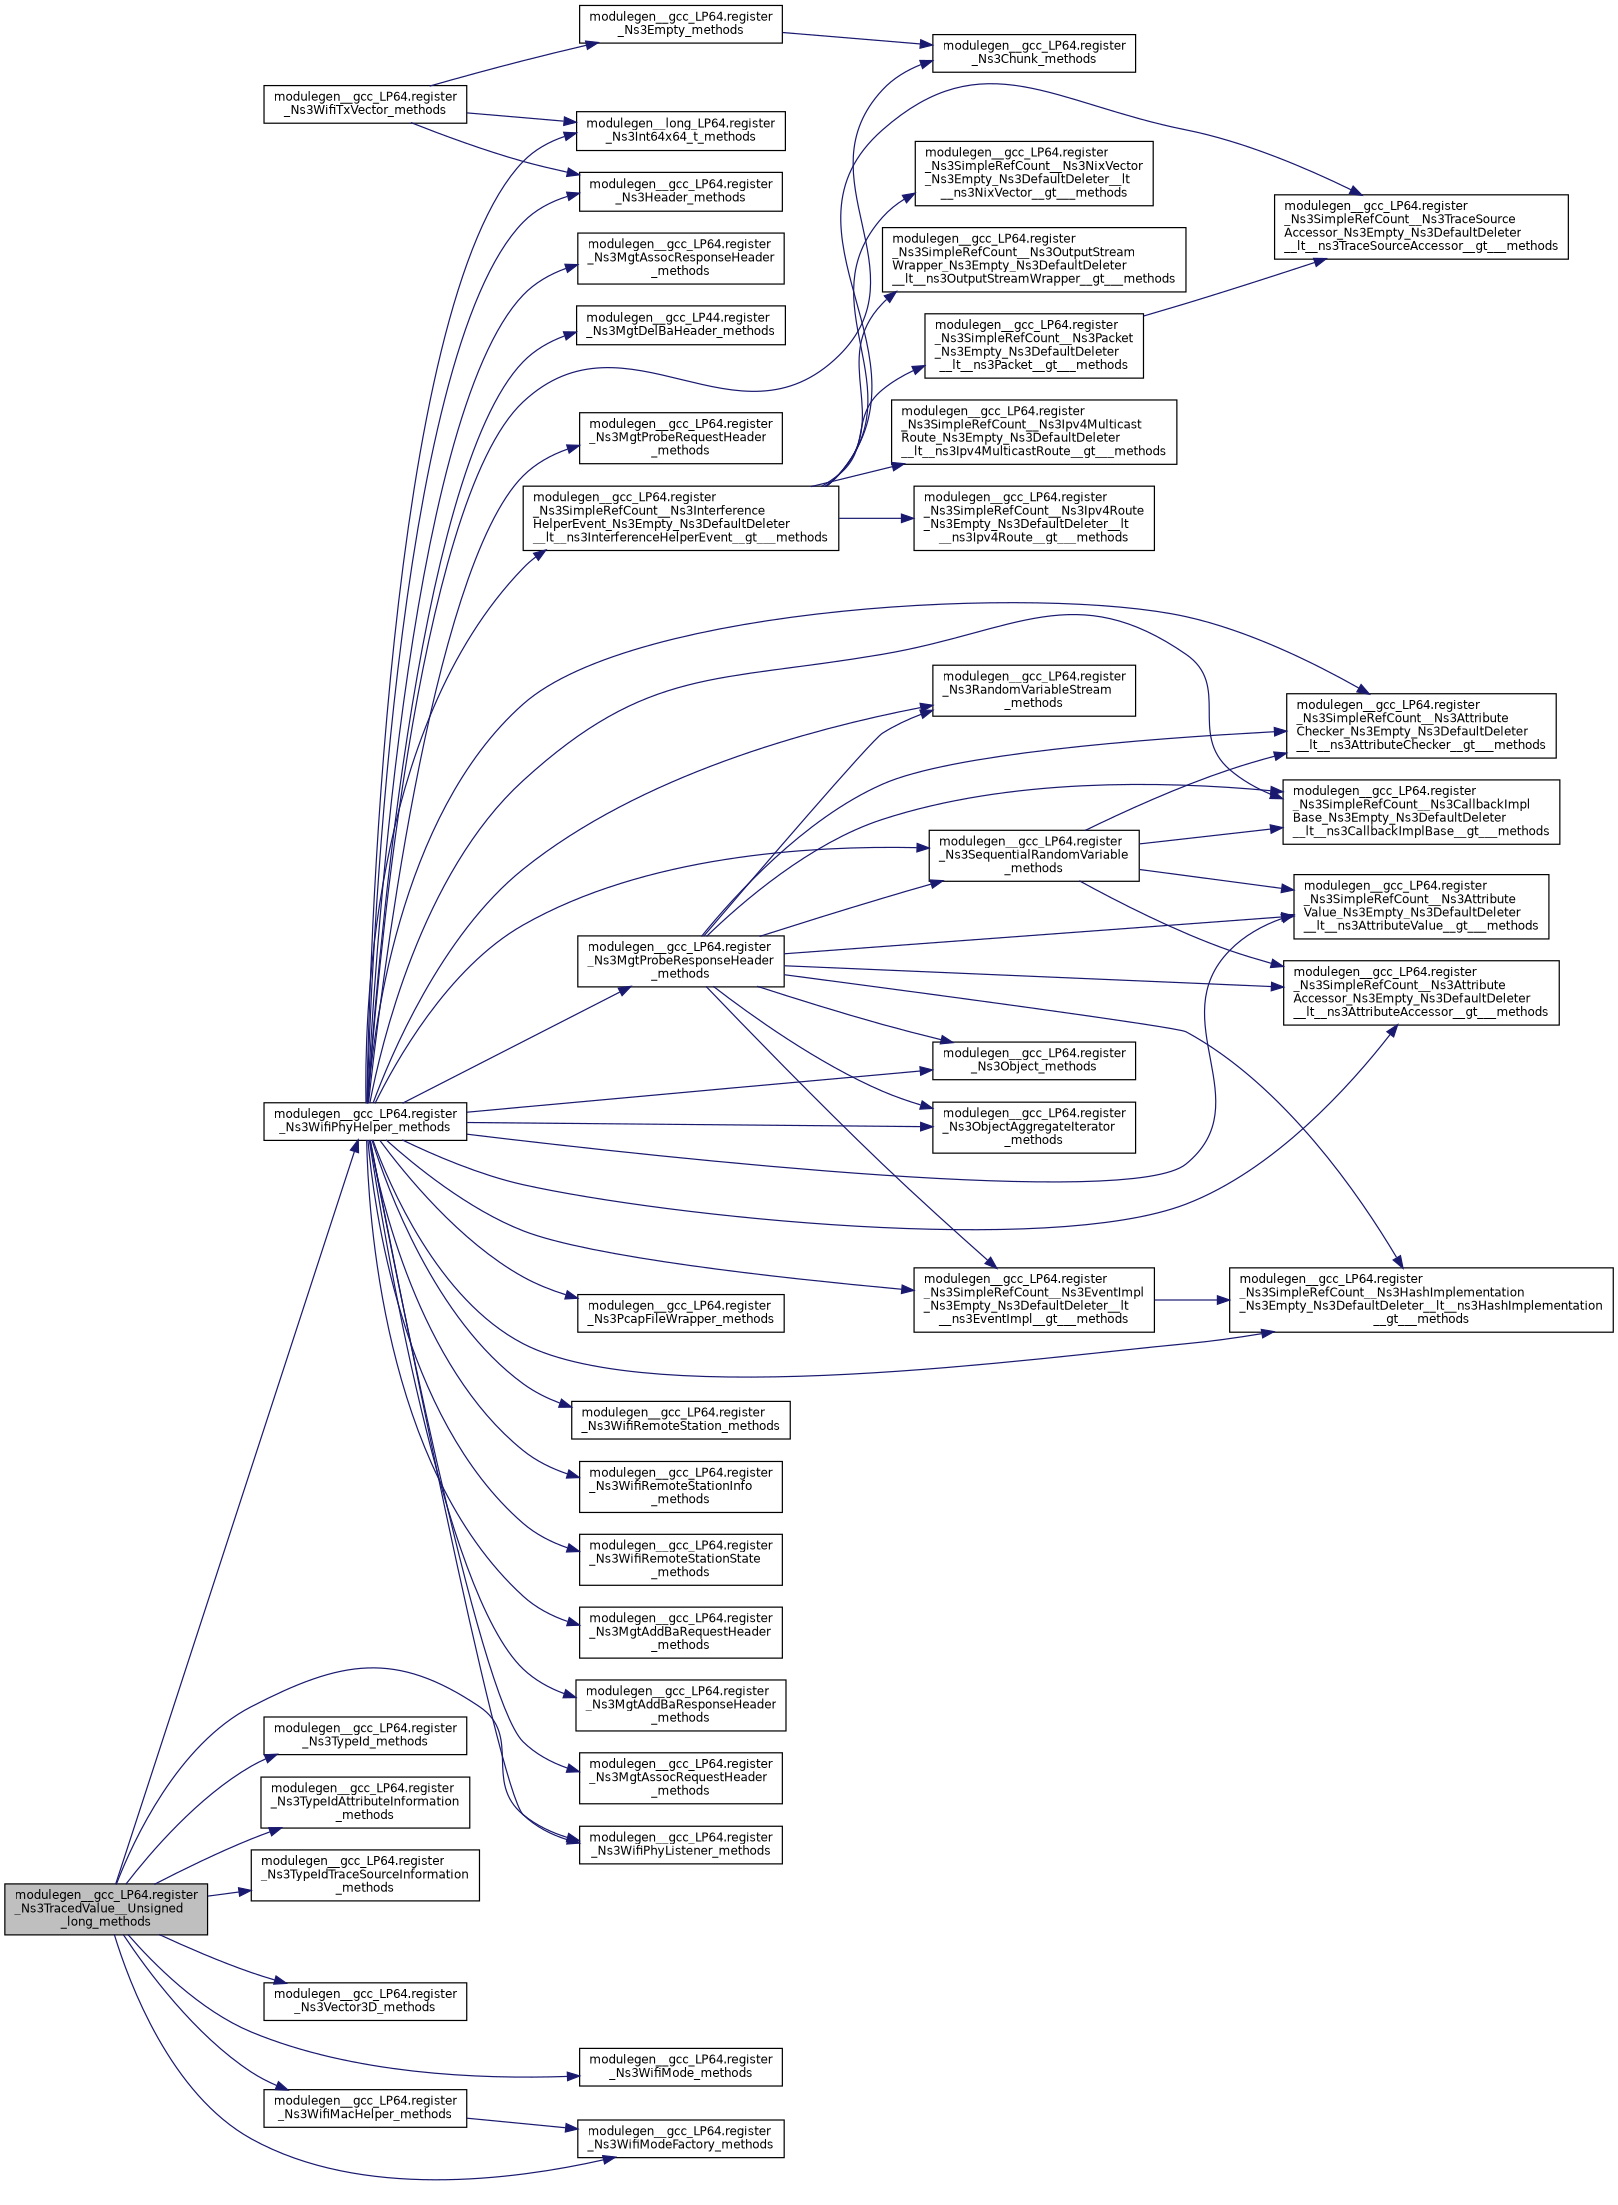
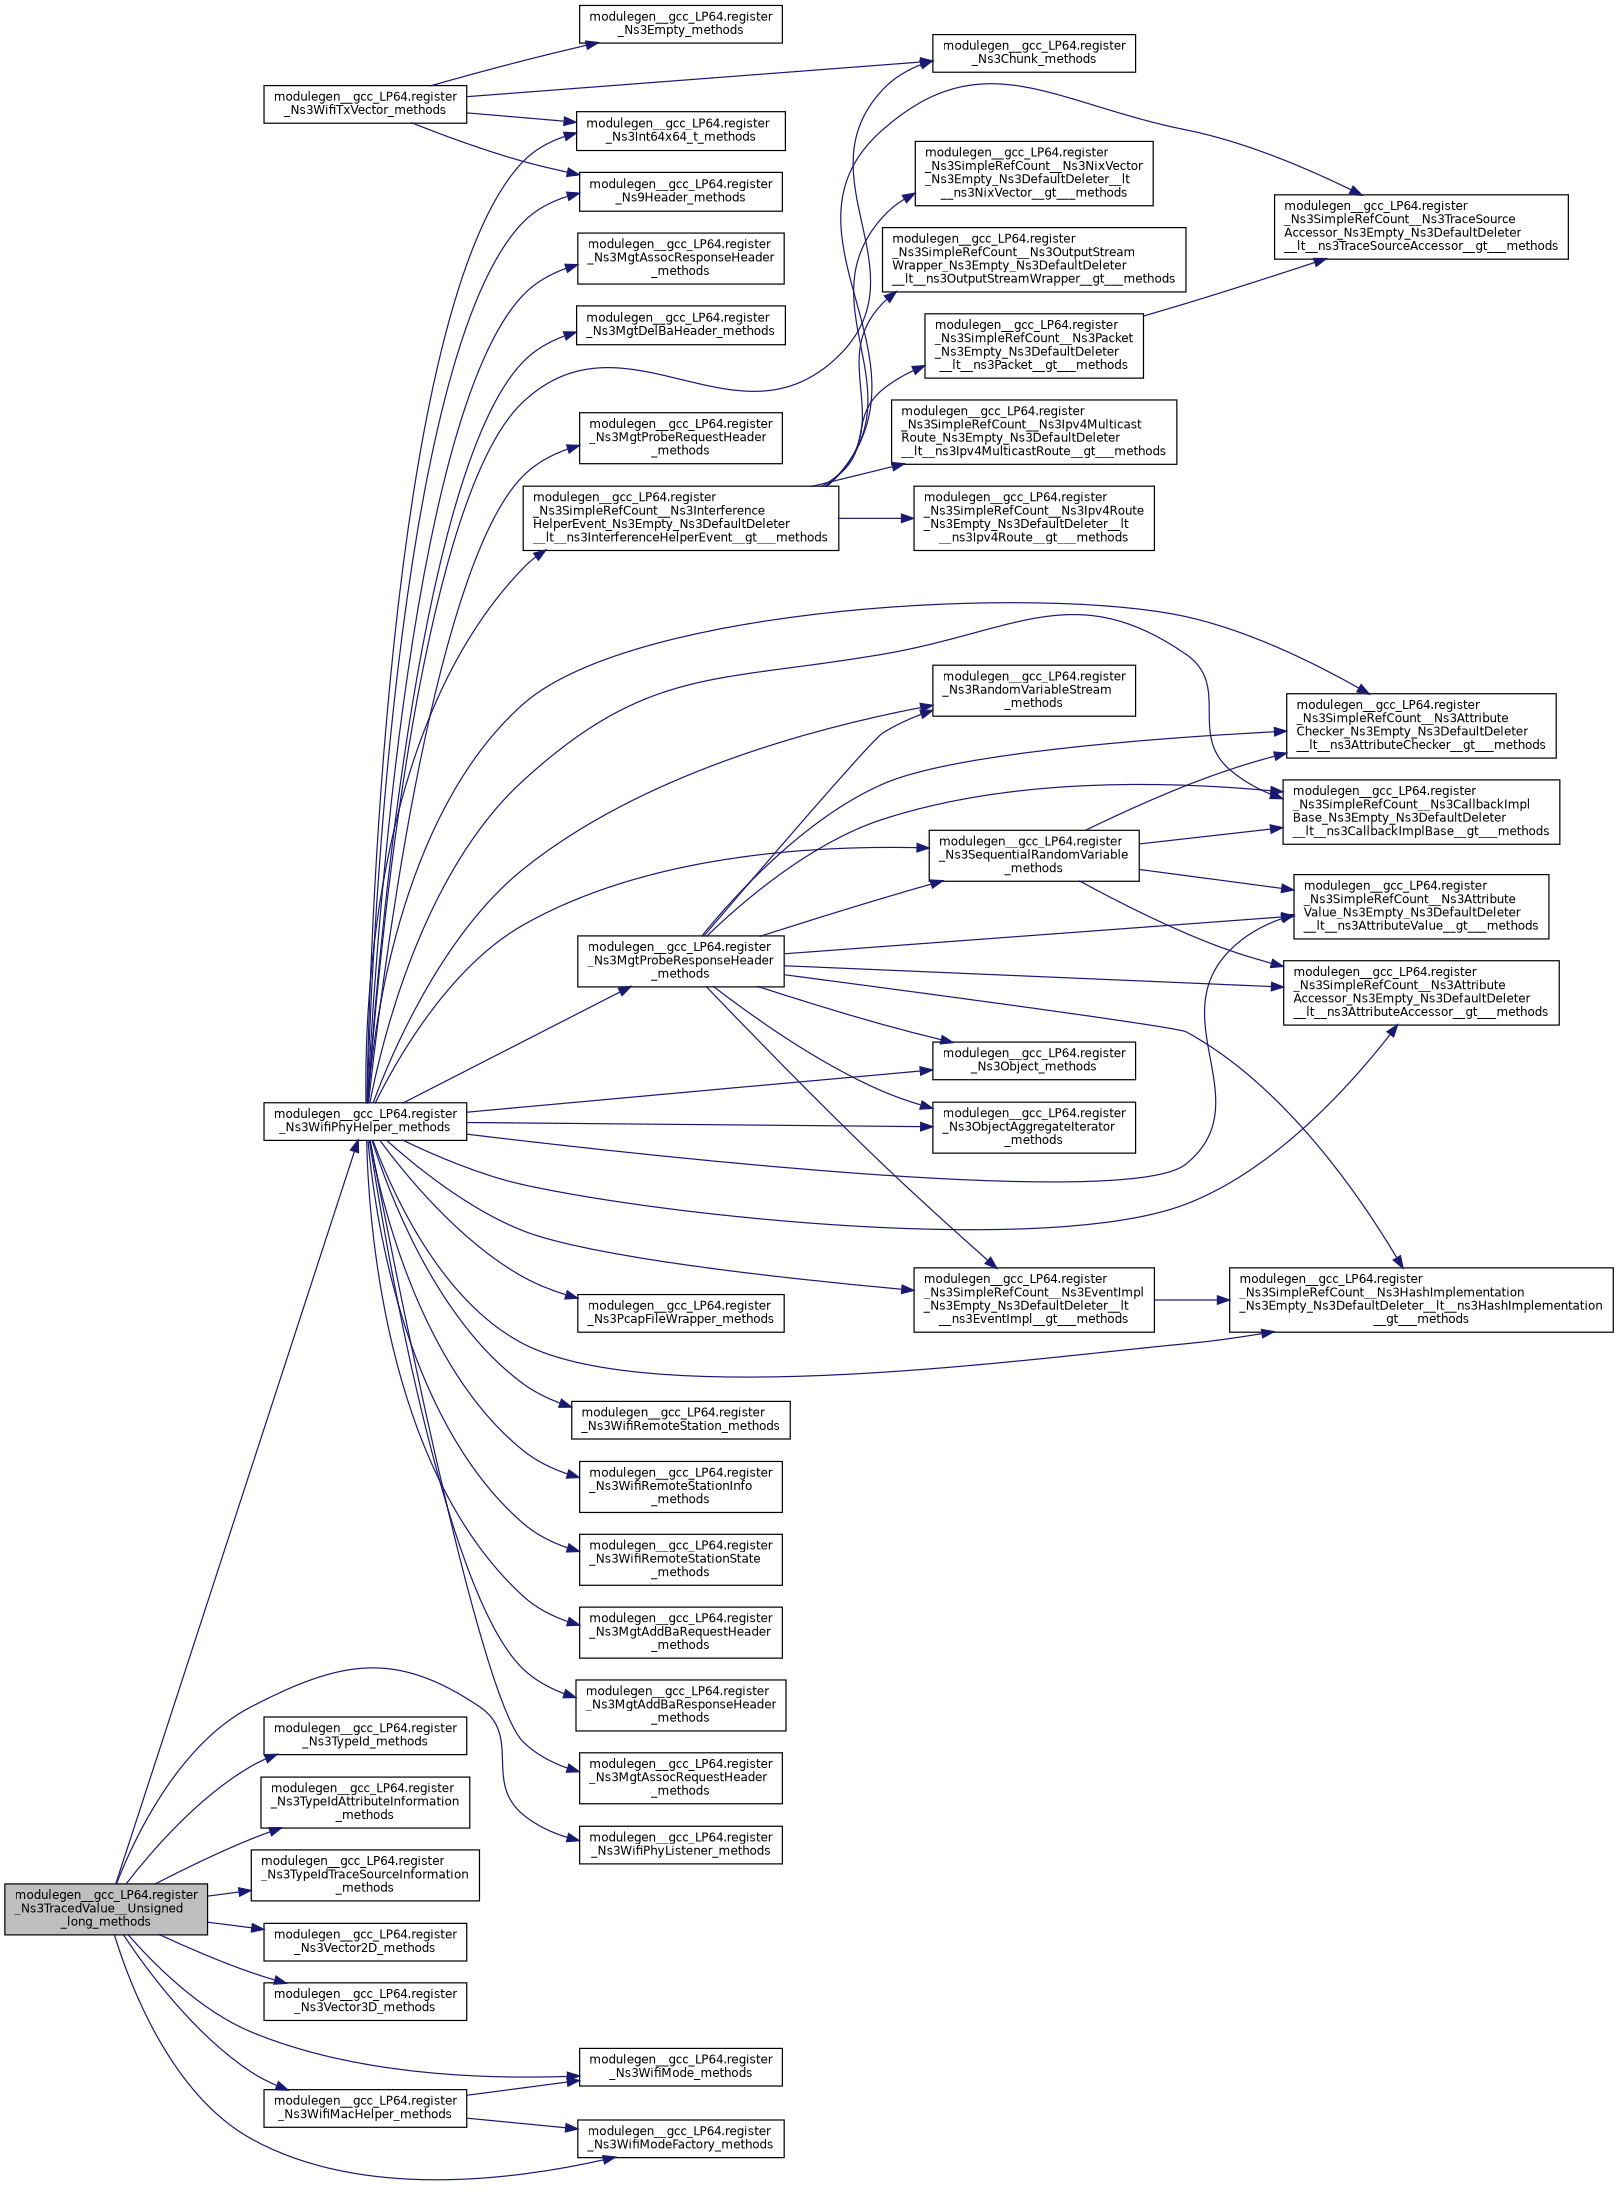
(851, 38) -> (694, 79)
(681, 131) -> (681, 131)
(681, 192) -> (681, 192)
(681, 325) -> (681, 325)
(472, 1632) -> none
none -> (365, 1942)
none -> (517, 2089)
